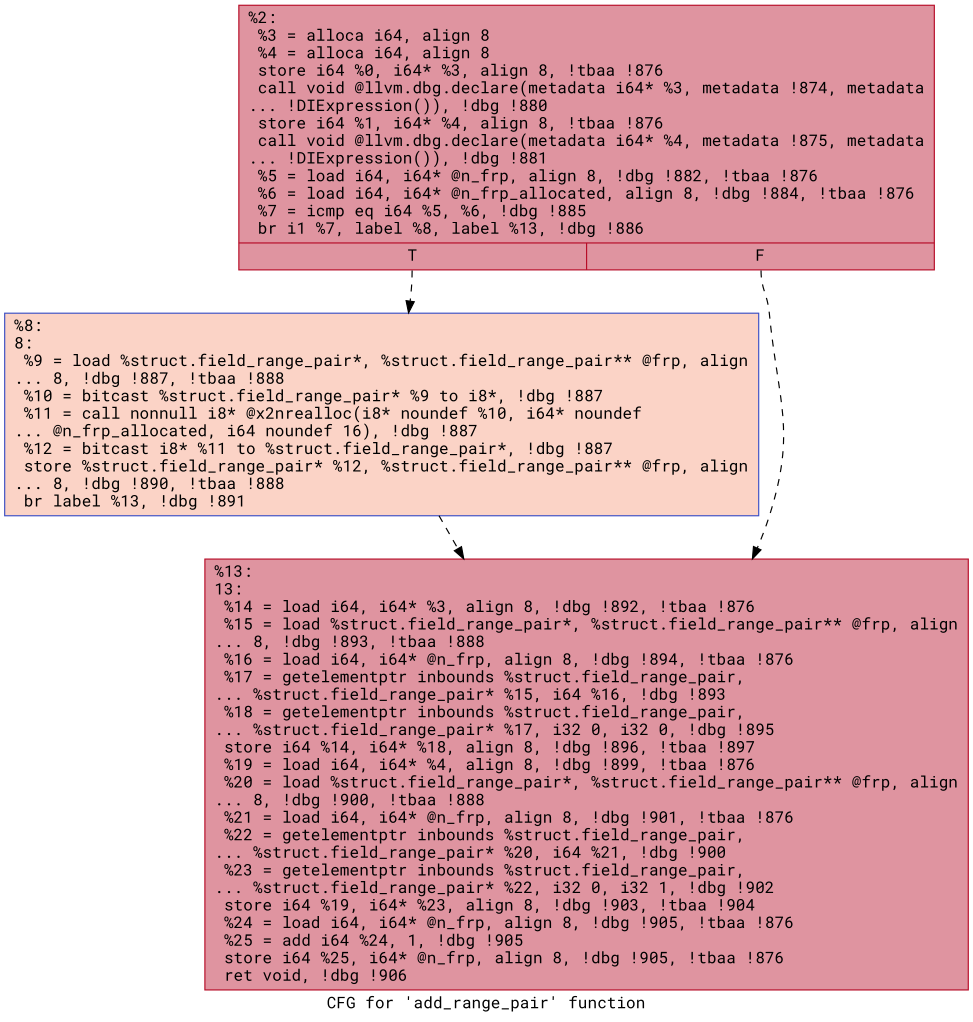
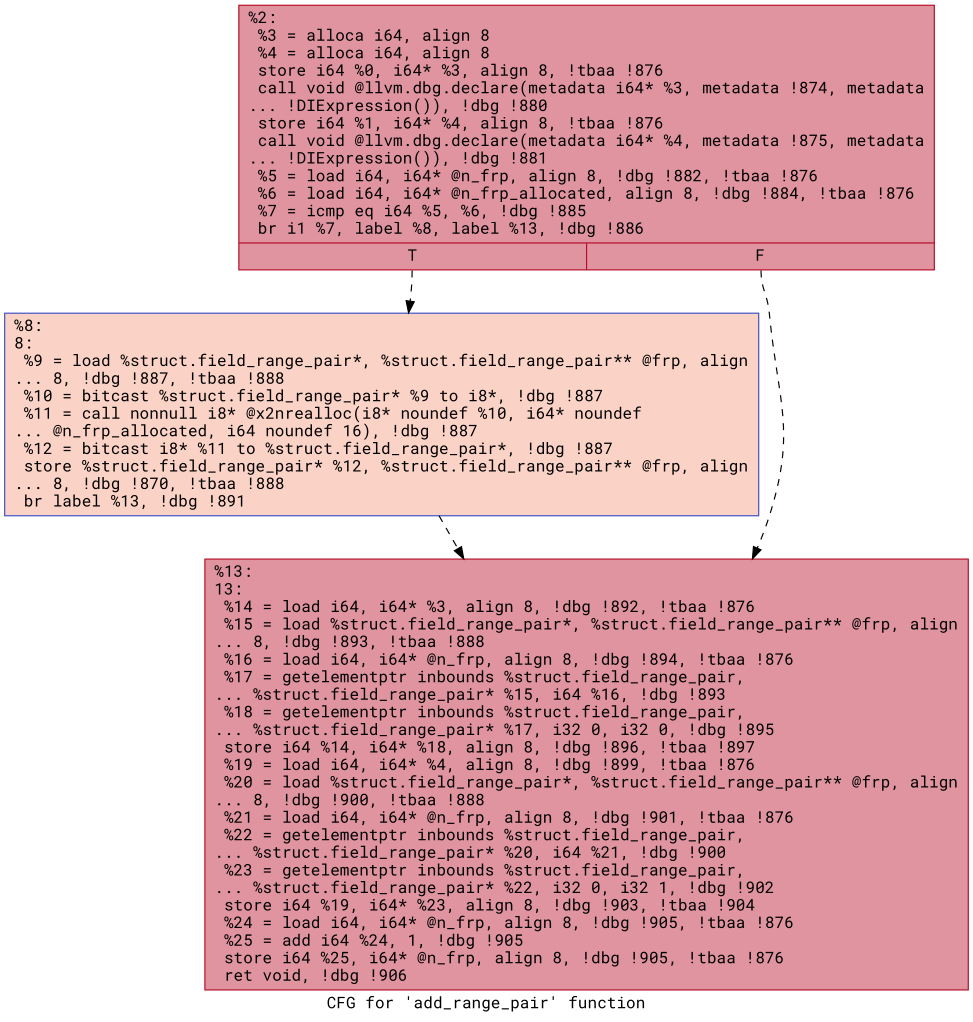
(150, 484) -> (150, 484)
